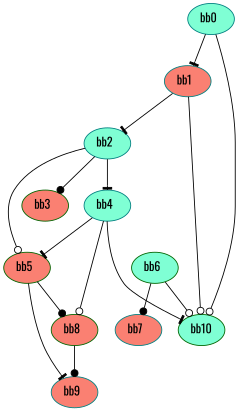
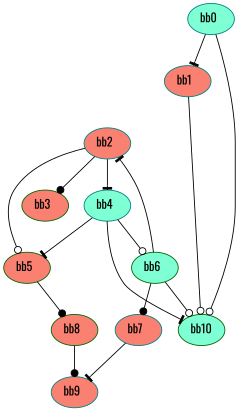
(149, 111) -> (144, 204)
(107, 143) -> (107, 143)
(92, 264) -> (129, 234)
(38, 331) -> (108, 360)
